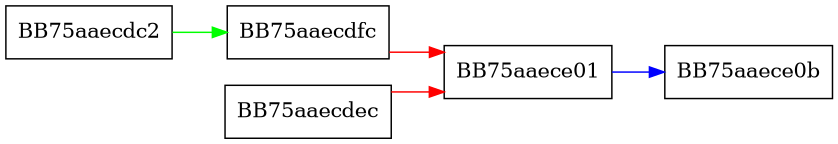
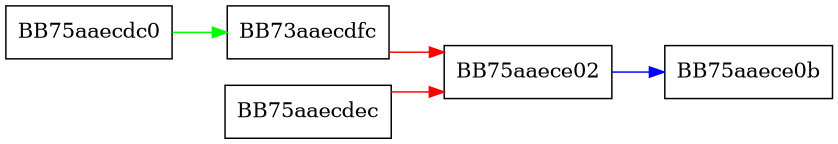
(89, 32) -> (89, 32)
(308, 32) -> (308, 32)
(528, 72) -> (528, 72)
